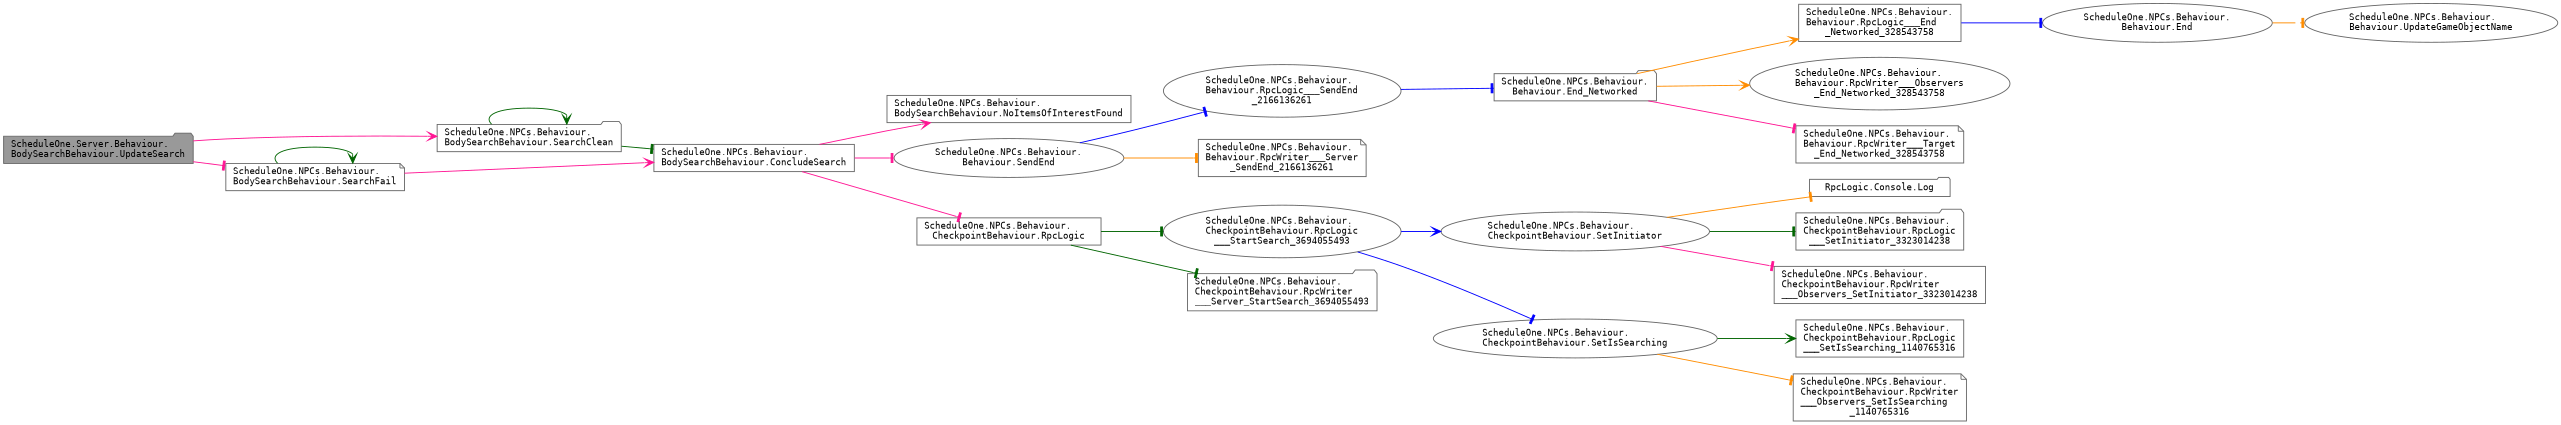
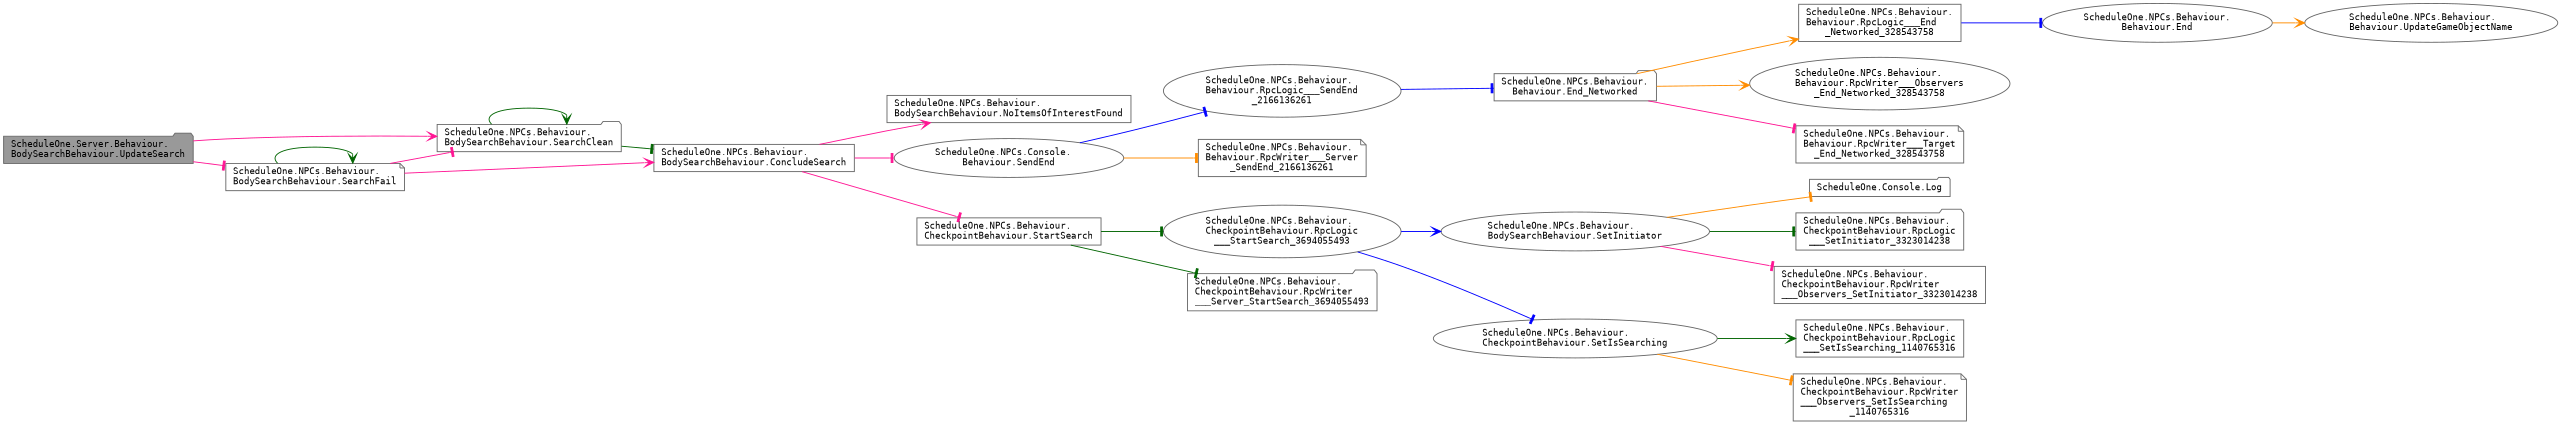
(2284, 23) -> (2284, 23)
none -> (420, 158)
(1009, 158) -> (1009, 158)
(1880, 188) -> (1880, 188)
(1009, 231) -> (1009, 231)
(1575, 231) -> (1575, 231)
